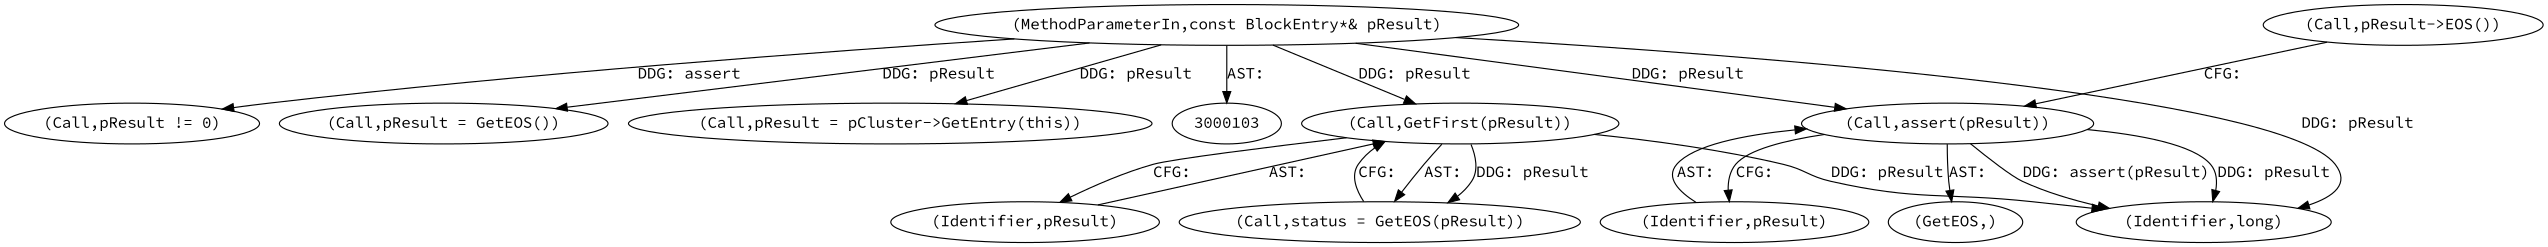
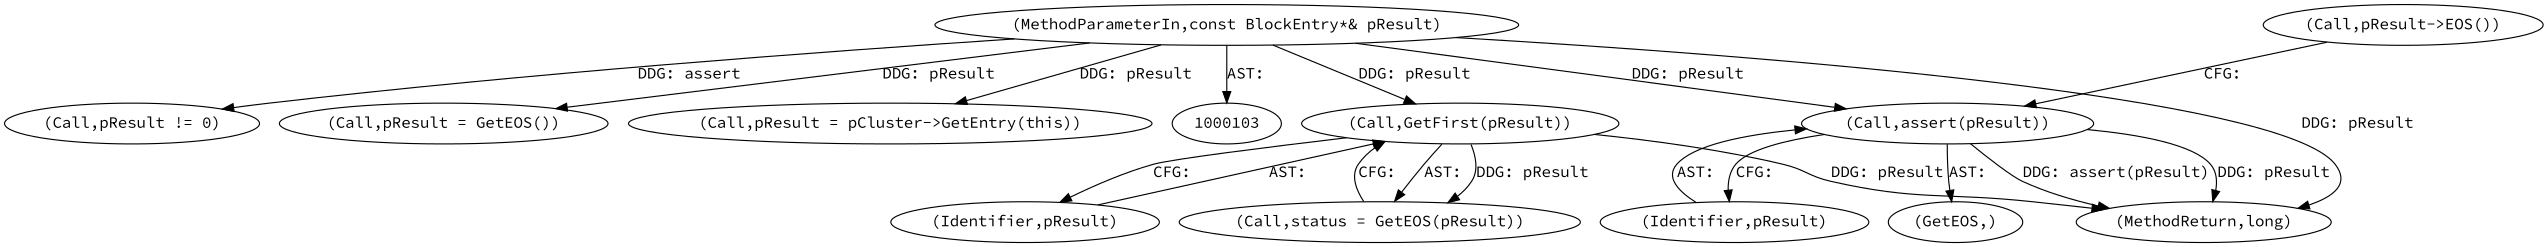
(1227, 124) -> (1227, 124)
(2204, 222) -> (2204, 222)
